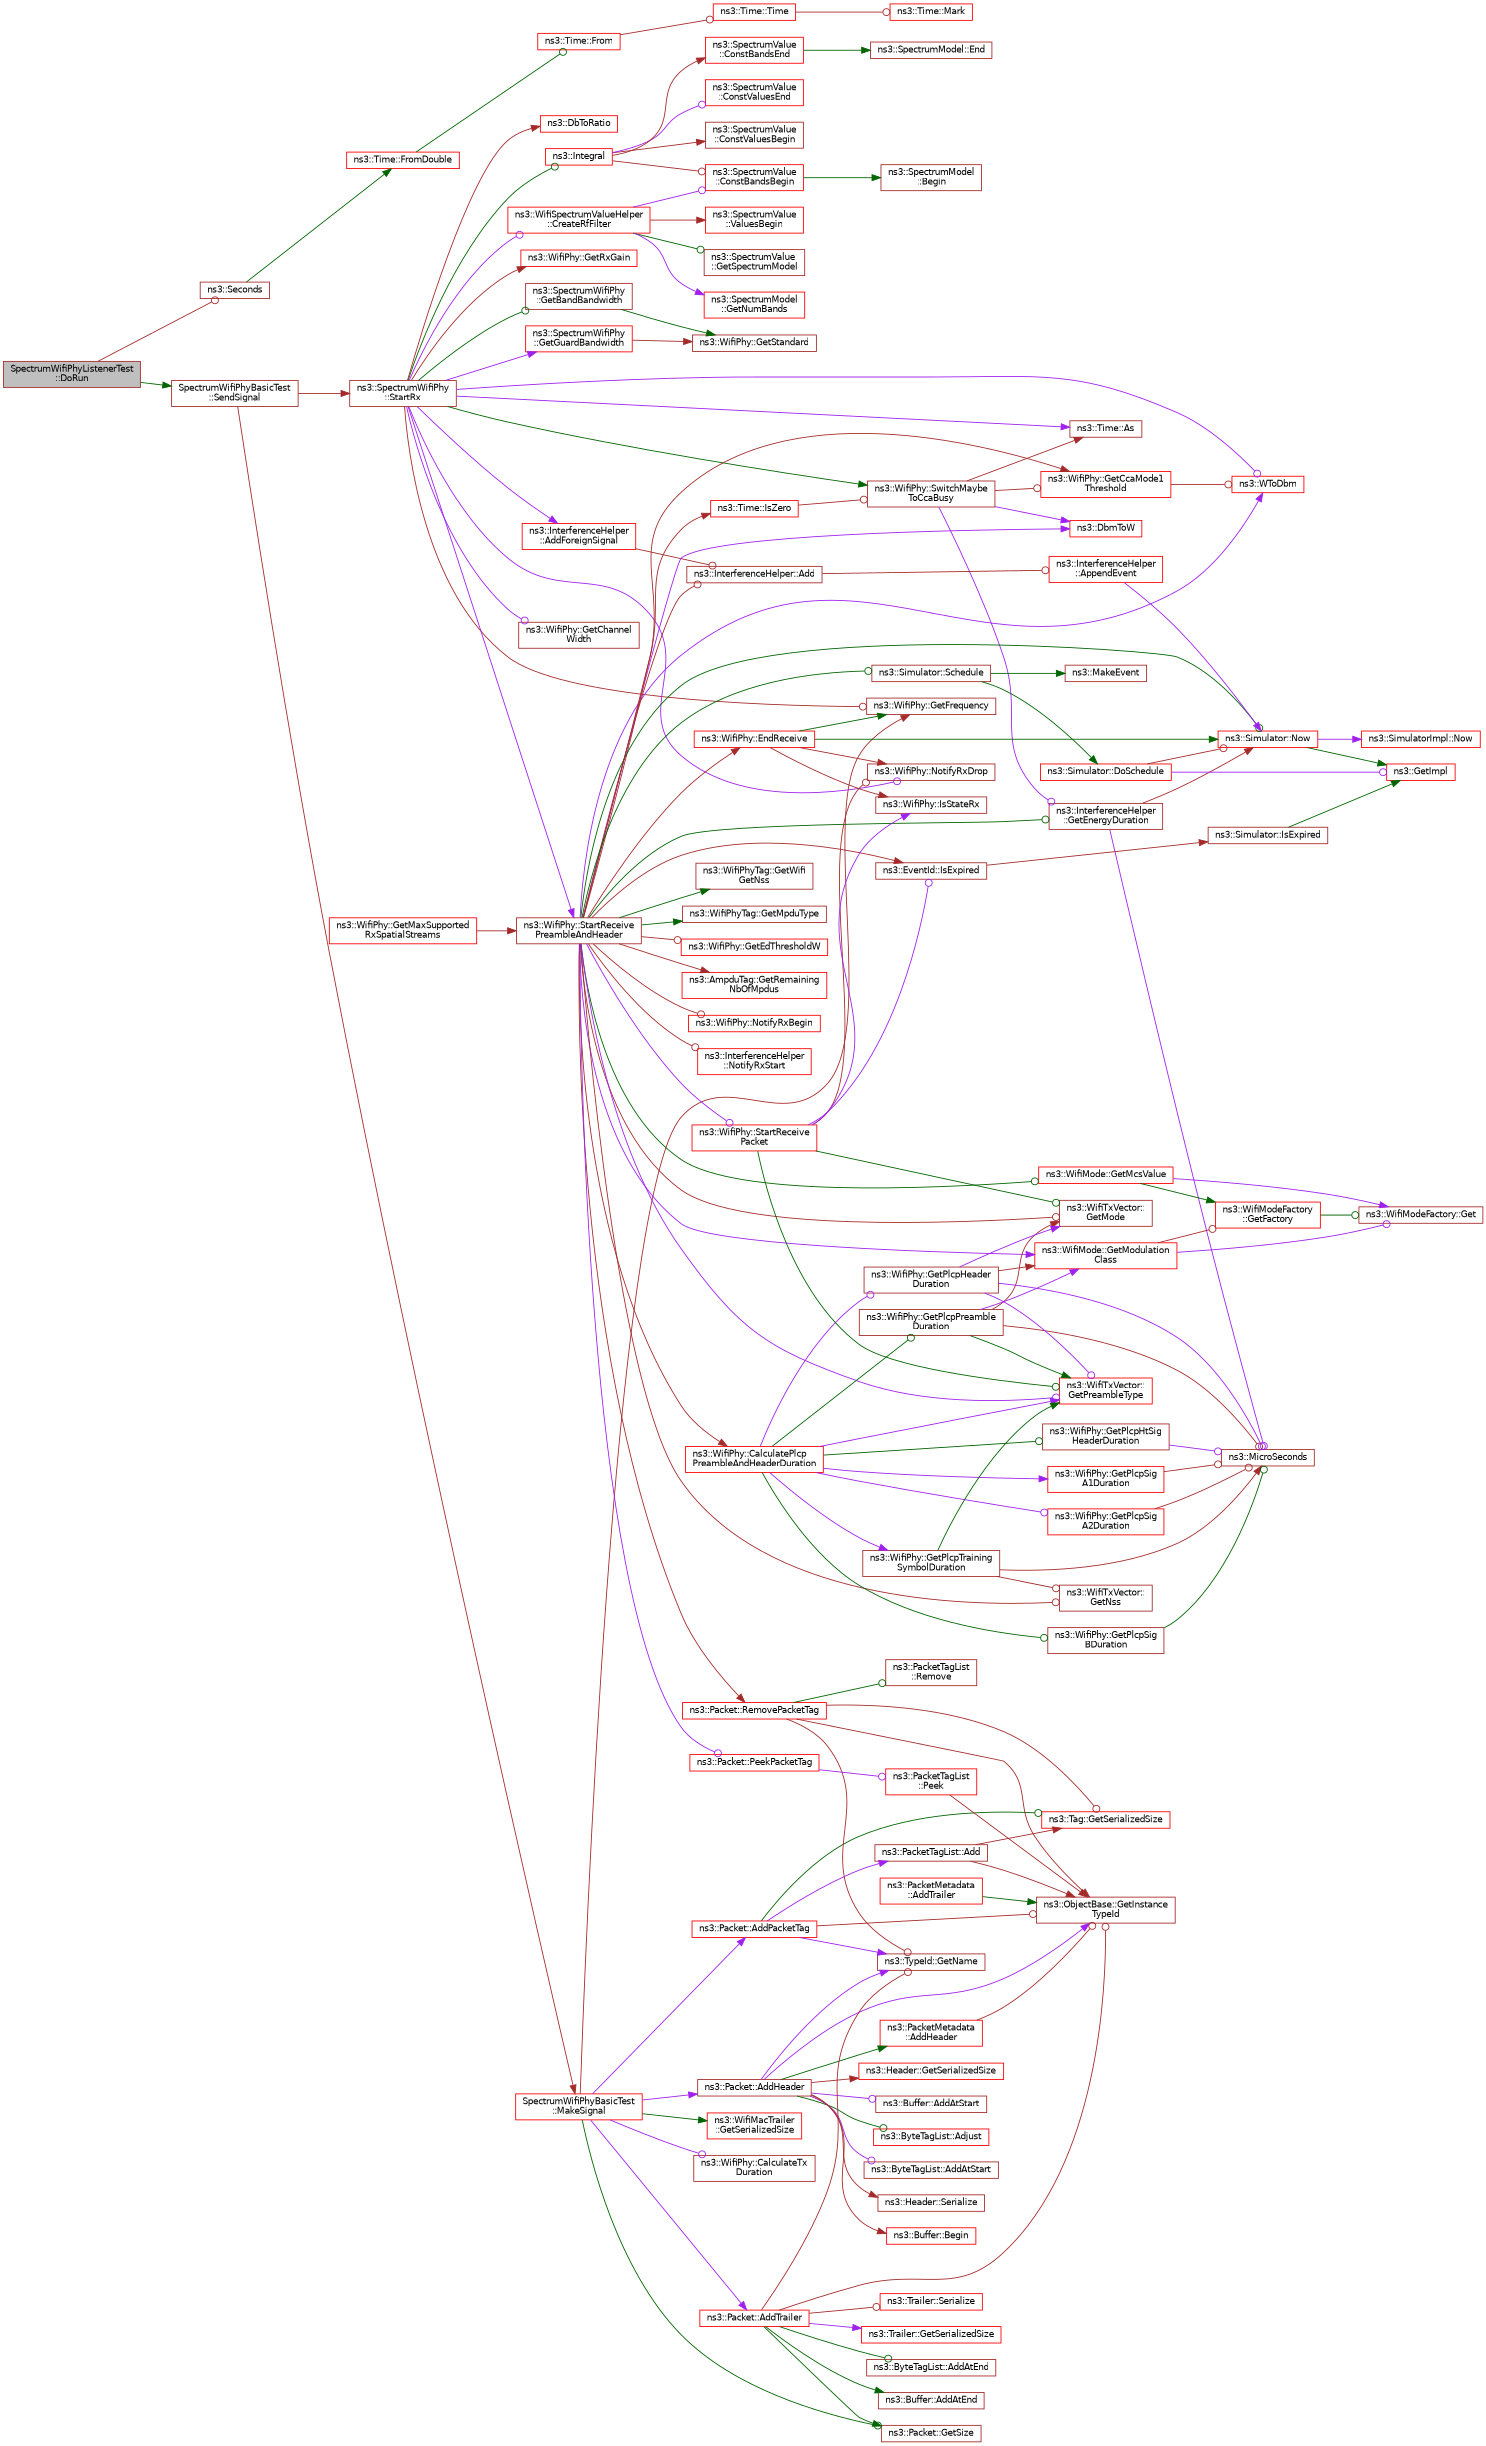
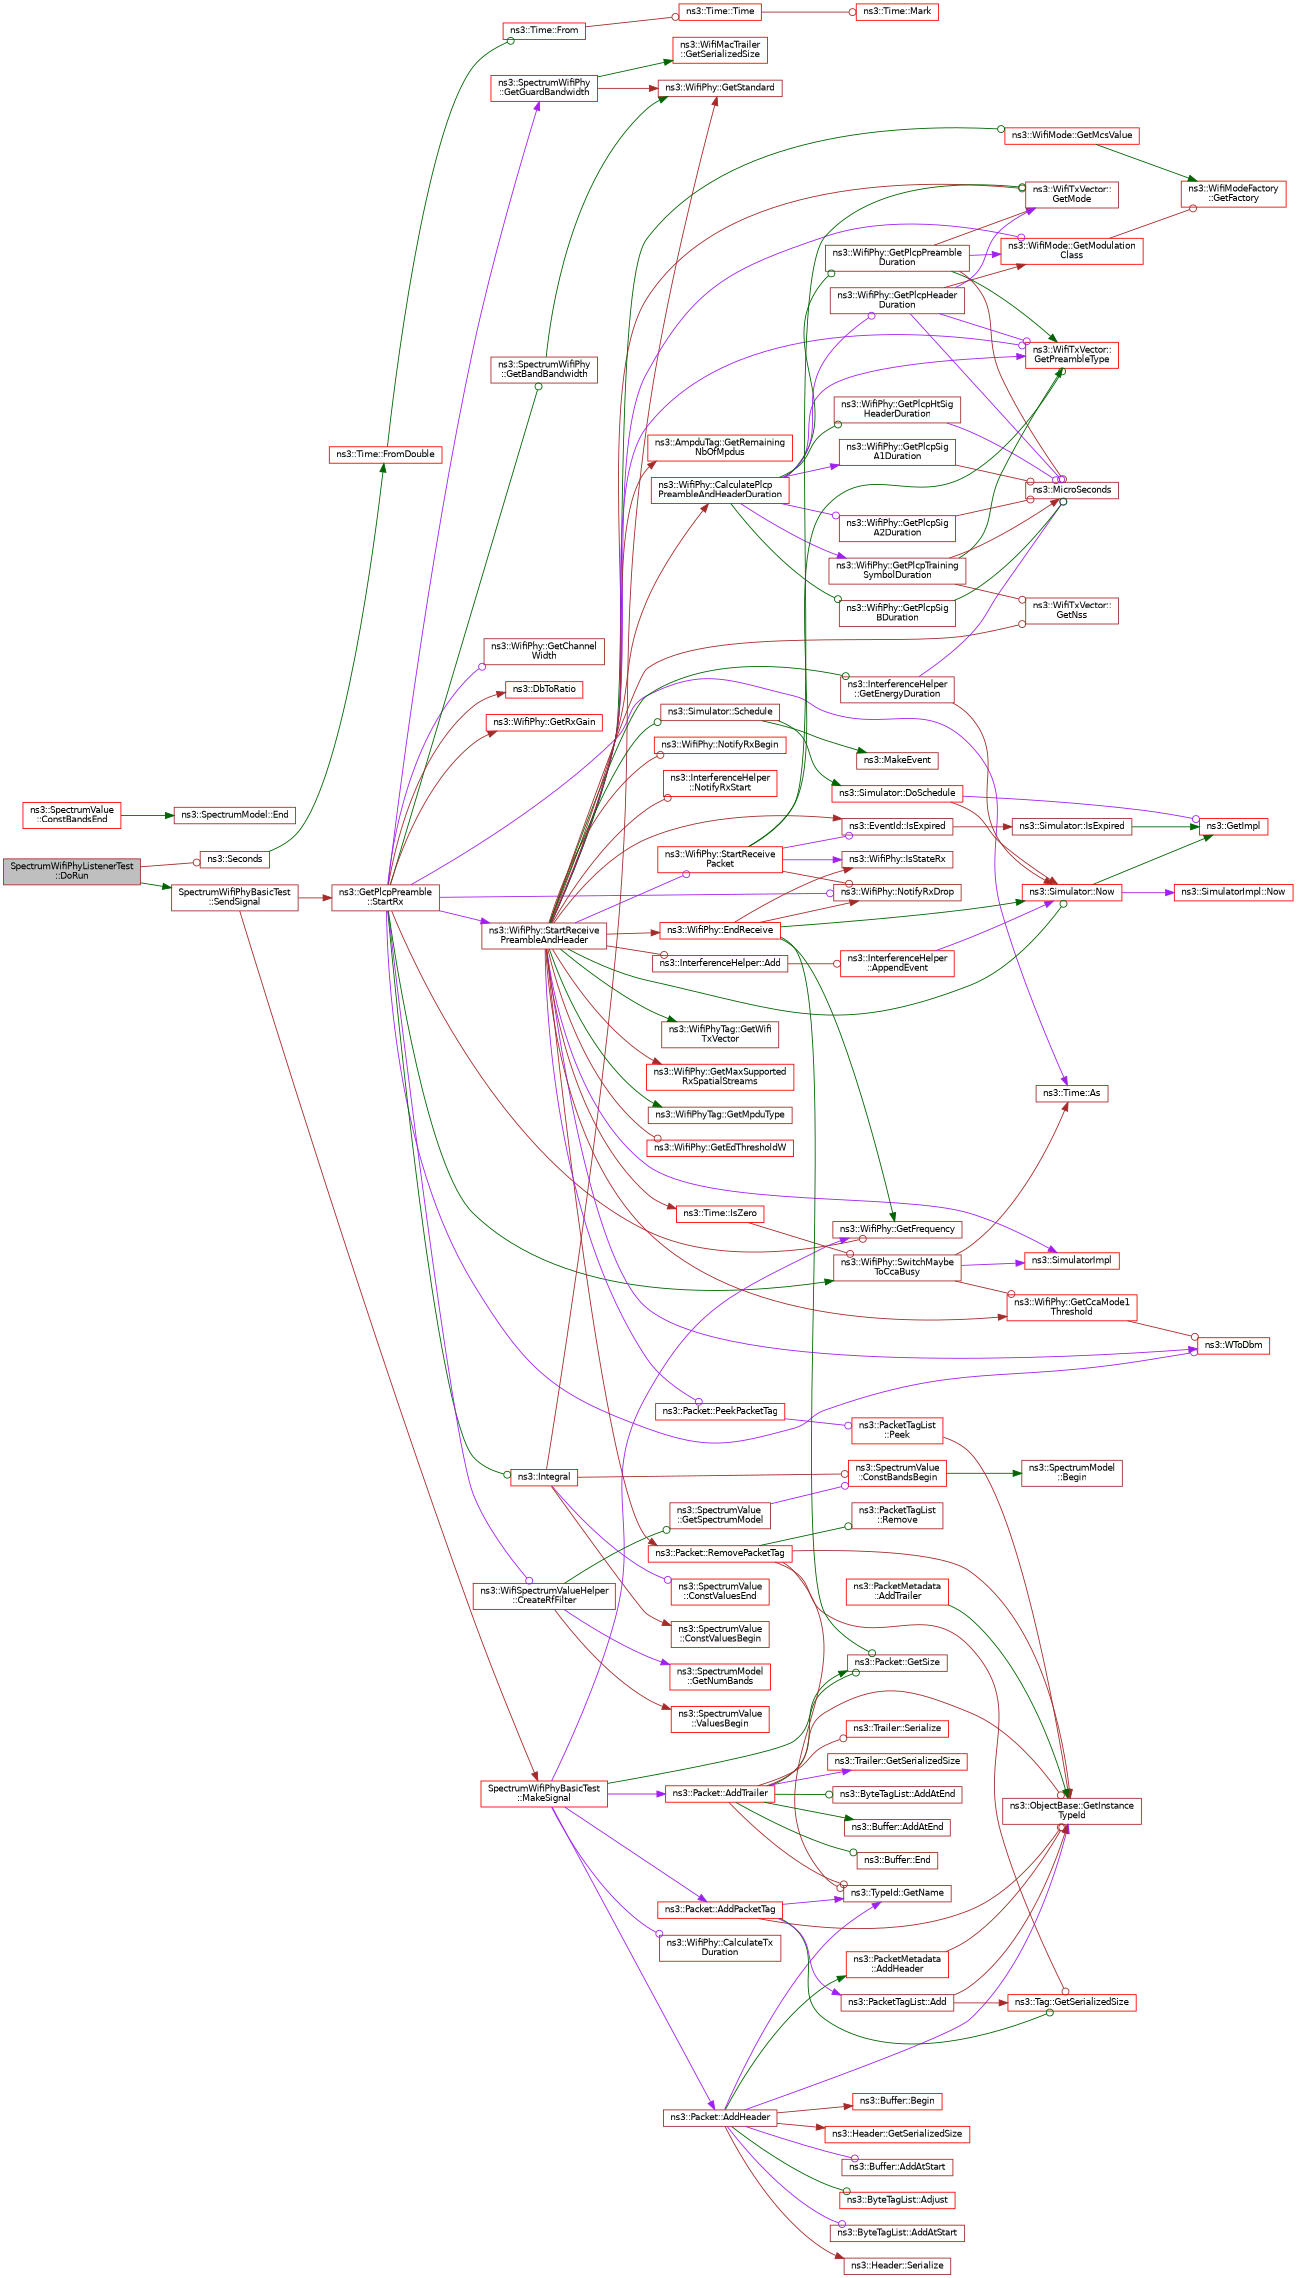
(664, 117) -> (625, 820)
(666, 199) -> (806, 1495)
(403, 393) -> (386, 898)
(1106, 529) -> (1072, 1261)
(579, 536) -> none
(1002, 653) -> none
(1184, 756) -> (983, 822)
(754, 876) -> (720, 1035)
(492, 931) -> (597, 1011)
(1421, 1215) -> none
(700, 1231) -> (629, 439)
none -> (813, 1301)
(628, 1367) -> (626, 1449)
none -> (897, 1861)
(670, 2117) -> (631, 70)
